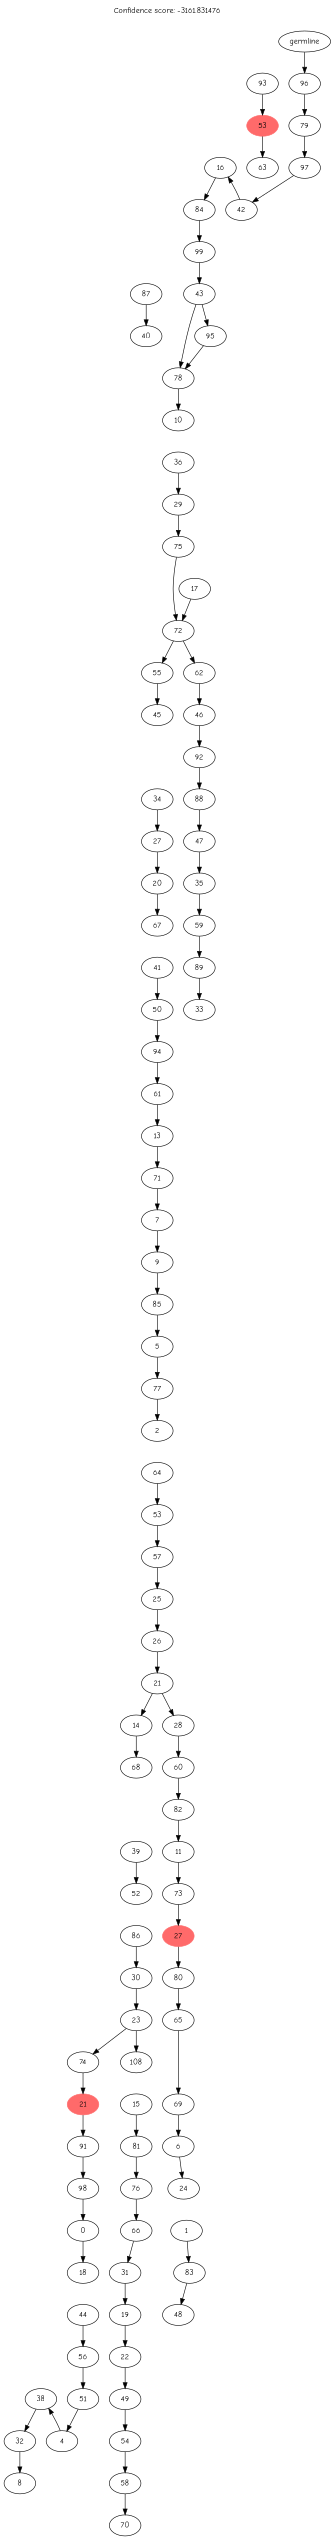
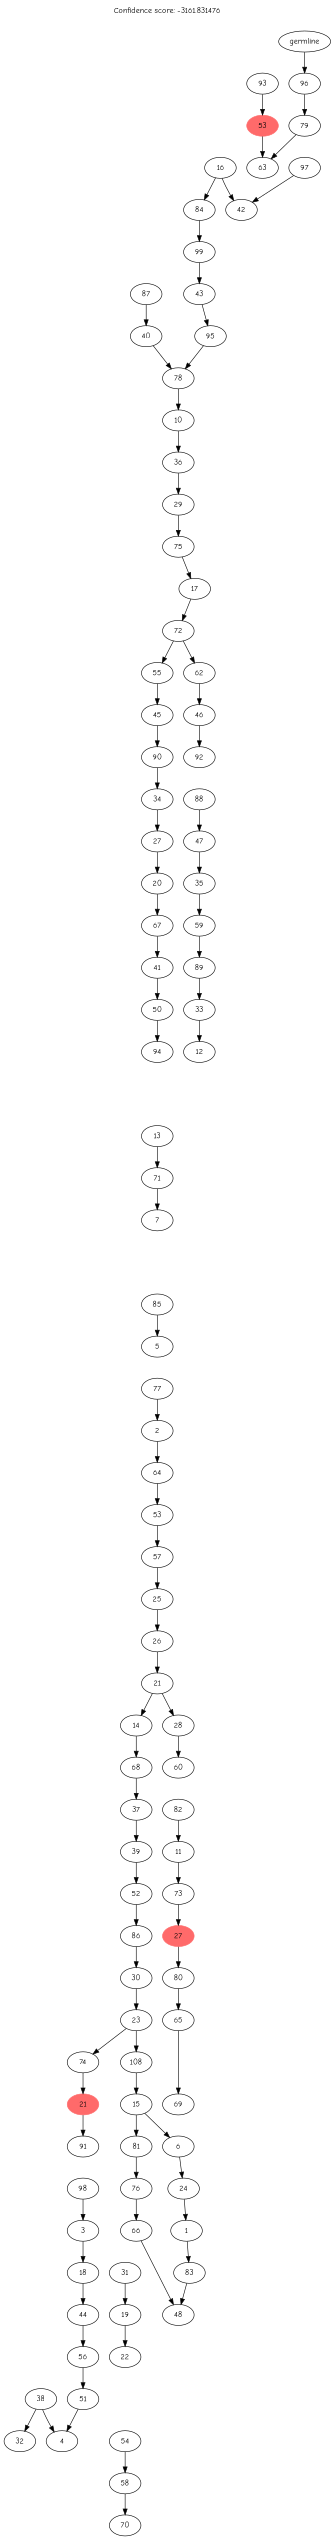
(305, 144) -> (286, 145)
(236, 191) -> (226, 187)
(188, 333) -> (160, 355)
none -> (178, 439)
(173, 586) -> (185, 565)
none -> (157, 757)
(199, 775) -> none
none -> (157, 944)
none -> (199, 1052)
(157, 1094) -> none
(157, 1262) -> none
(157, 1365) -> none
none -> (157, 1449)
(178, 1786) -> none
none -> (136, 1810)
none -> (136, 1912)
none -> (136, 2080)
(178, 2123) -> (155, 2123)
(83, 2165) -> none
none -> (185, 2207)
(83, 2231) -> (83, 2231)
(131, 2249) -> (156, 2270)
none -> (83, 2291)
(125, 2399) -> none
(56, 2422) -> (47, 2418)
(20, 2483) -> none
